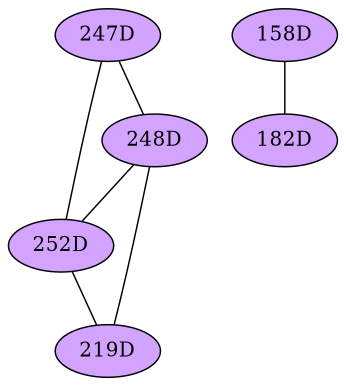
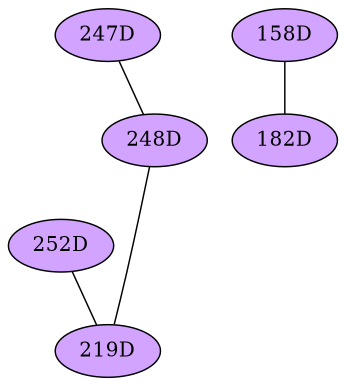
(83, 140) -> none
(108, 193) -> none
